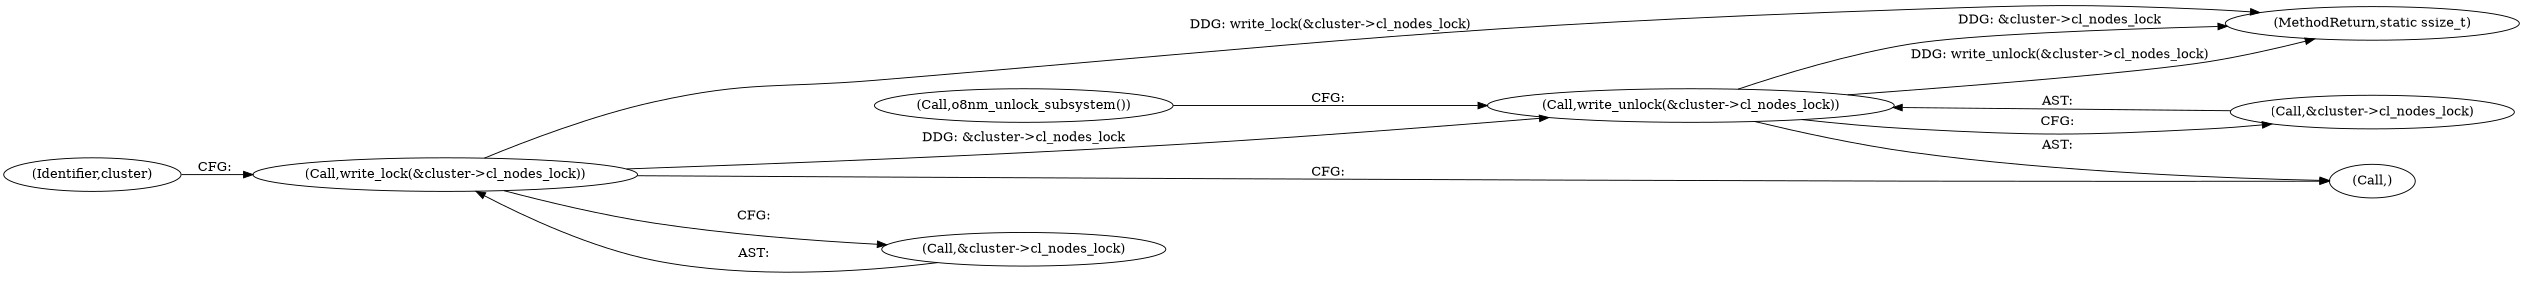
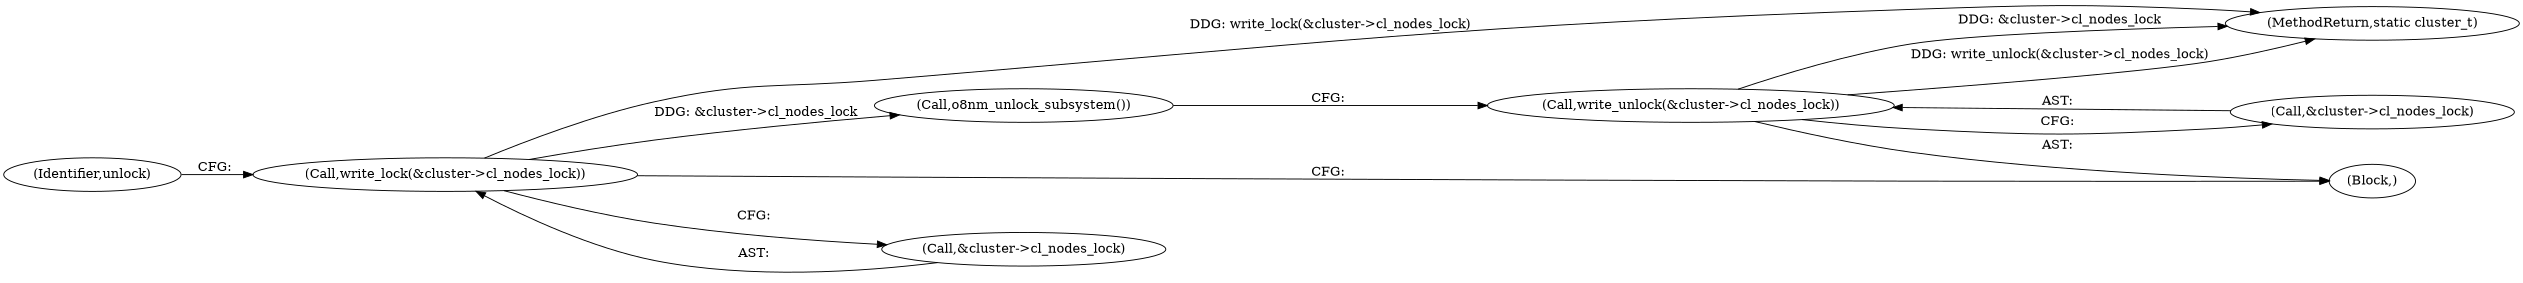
(2372, 23) -> (2372, 23)
(1083, 150) -> (709, 133)
(92, 175) -> (92, 175)
(2372, 181) -> (2372, 181)
